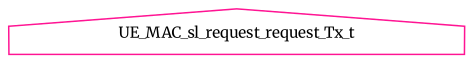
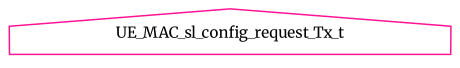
(237, 34) -> (230, 34)
